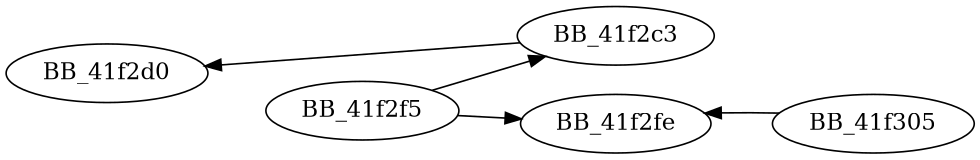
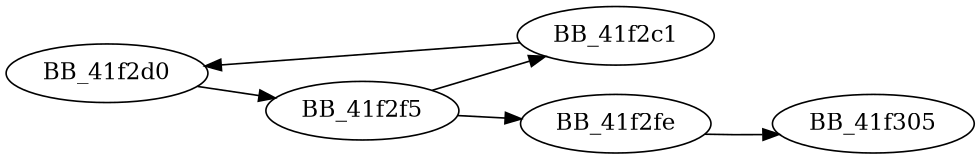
(616, 36) -> (616, 36)
none -> (228, 91)
(750, 113) -> (734, 135)
